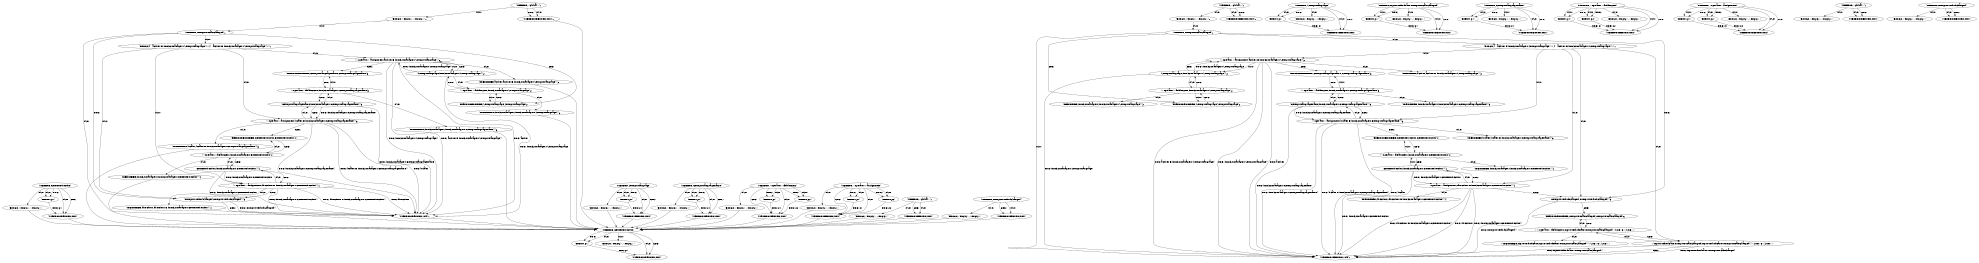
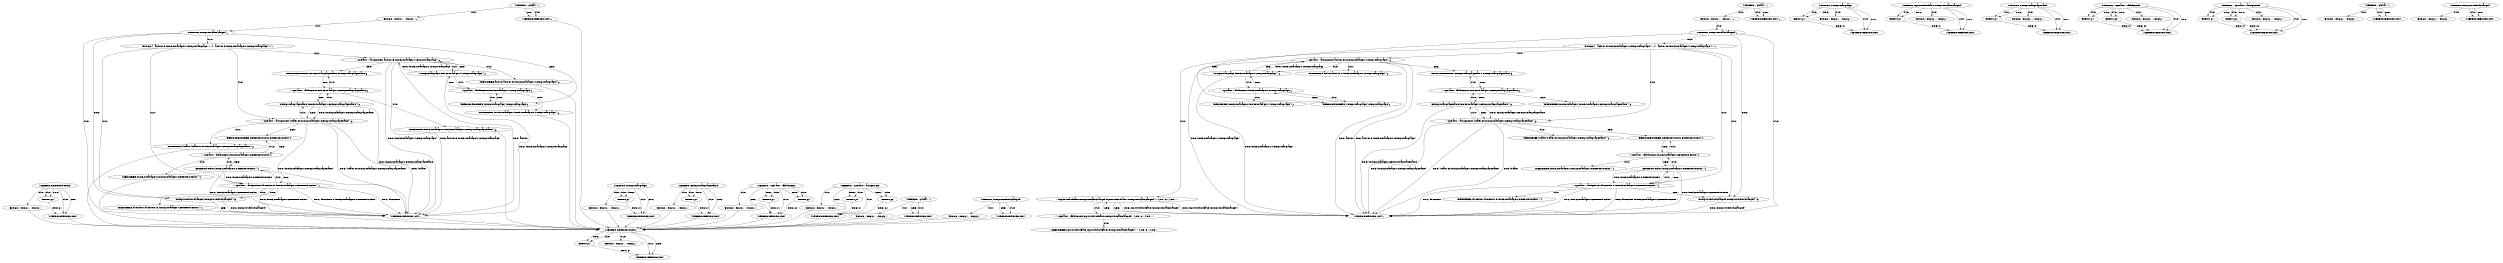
(1585, 216) -> none
